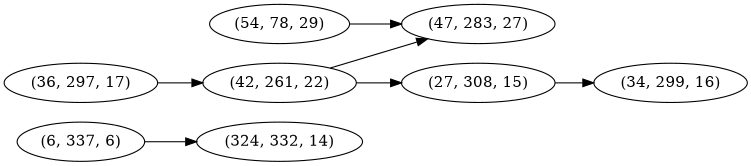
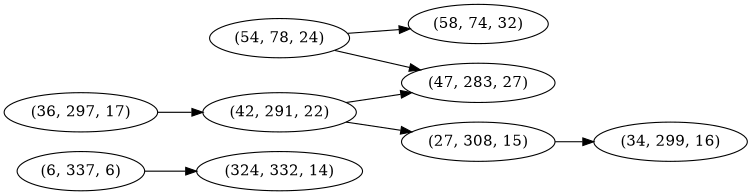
(280, 24) -> (280, 38)
none -> (478, 24)
(280, 83) -> (280, 112)
